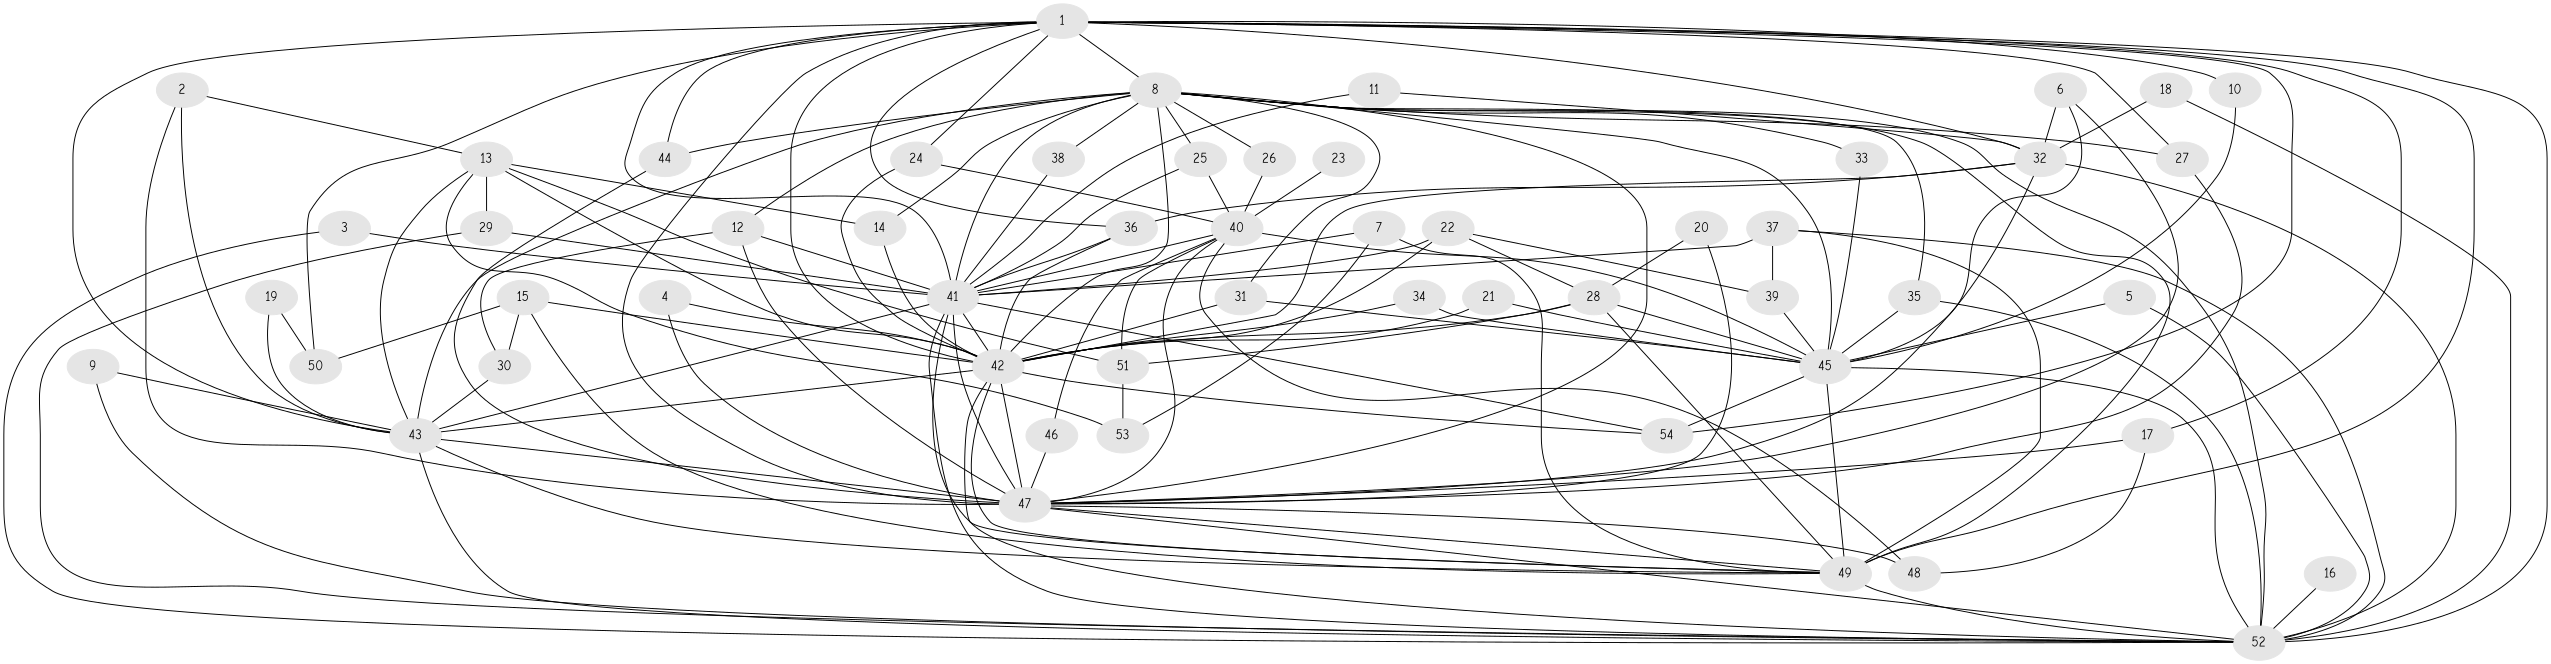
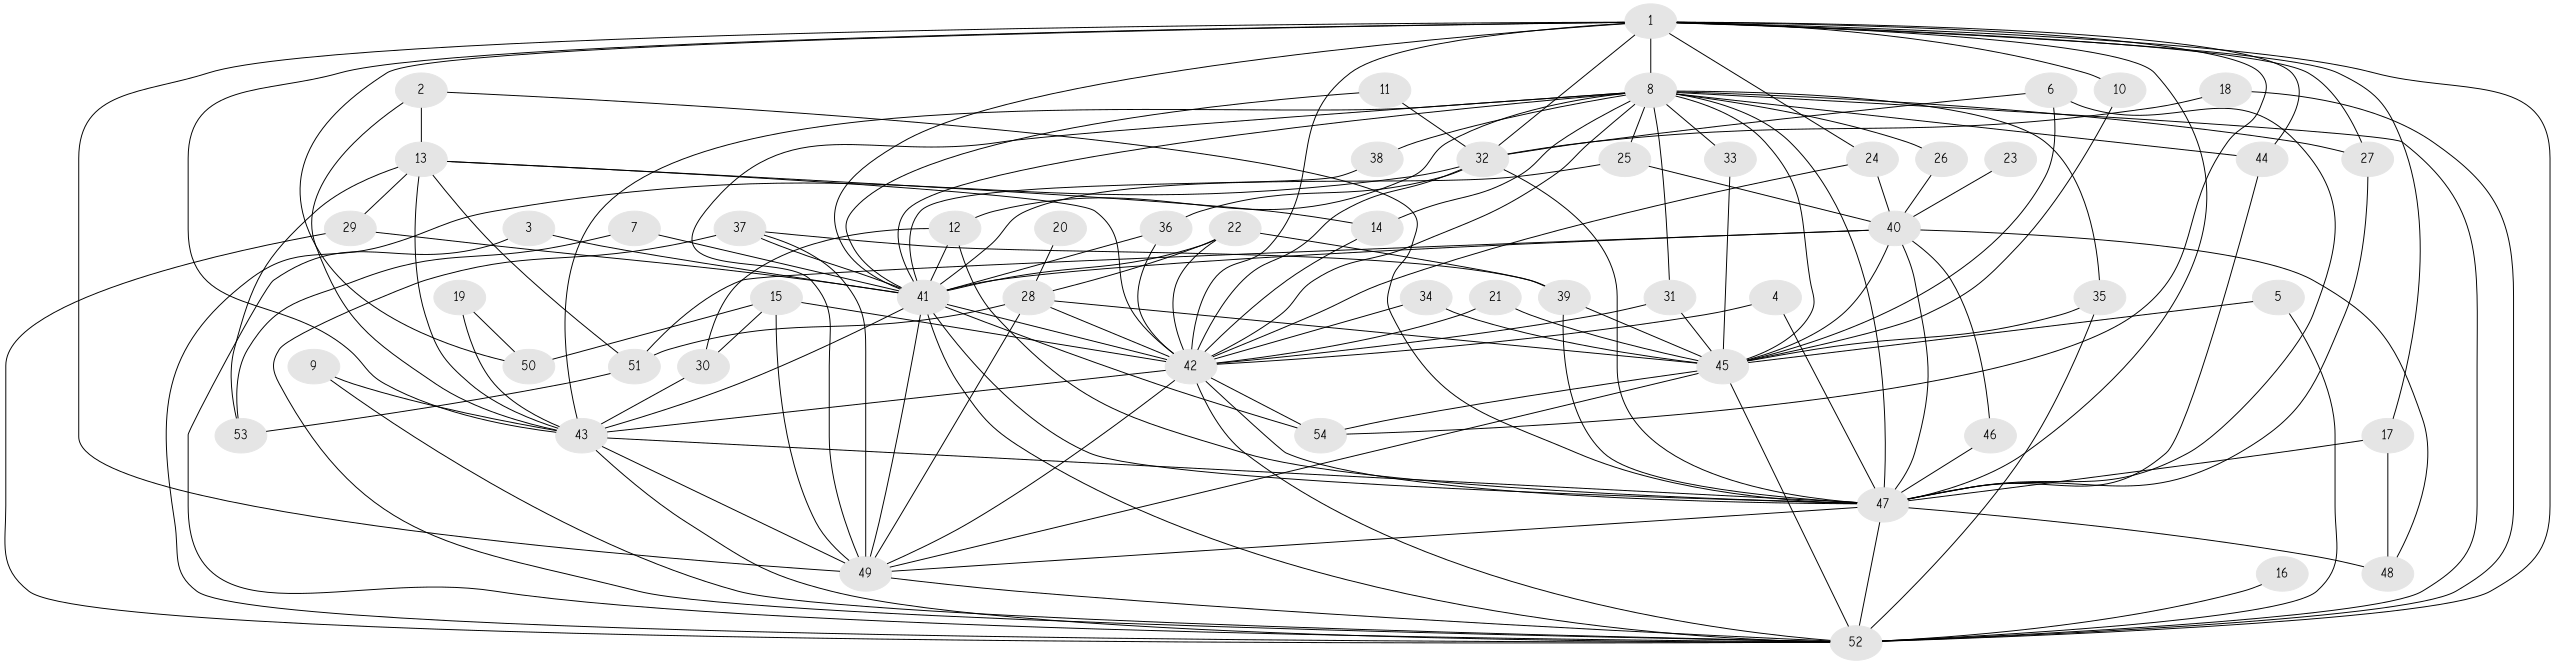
(879, 170) -> none
(1546, 458) -> none
(1488, 492) -> (1617, 461)
